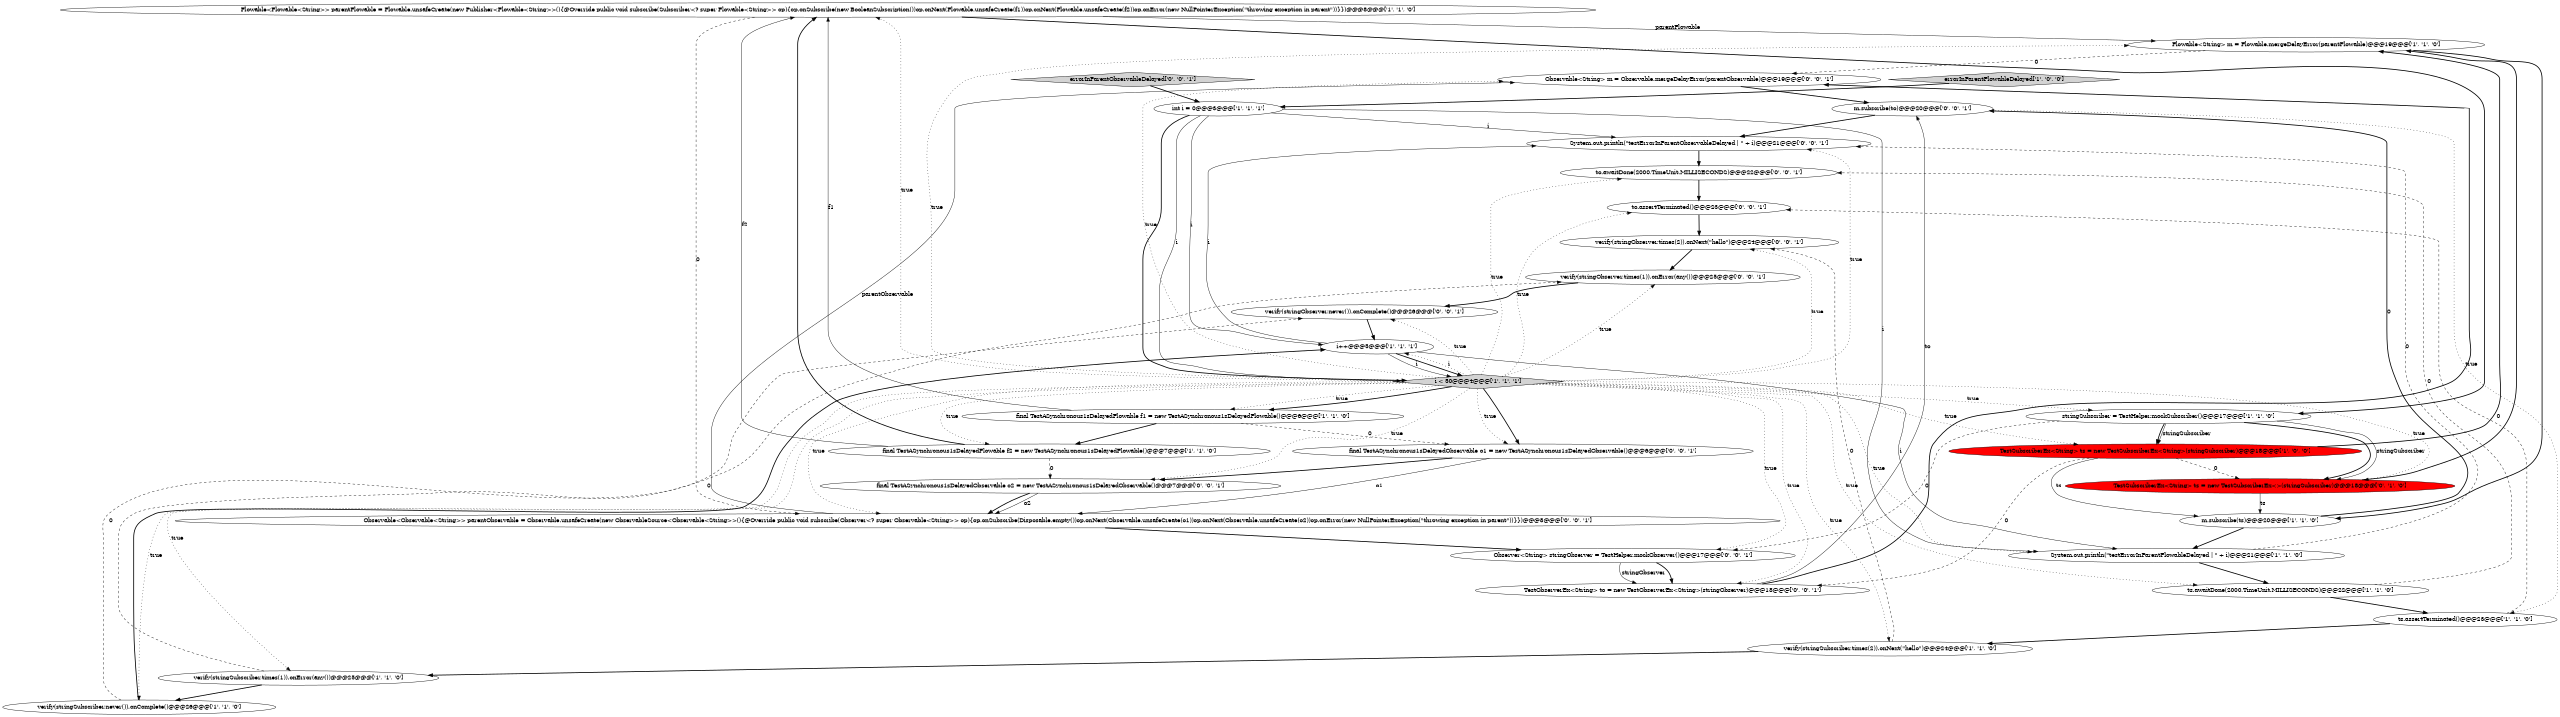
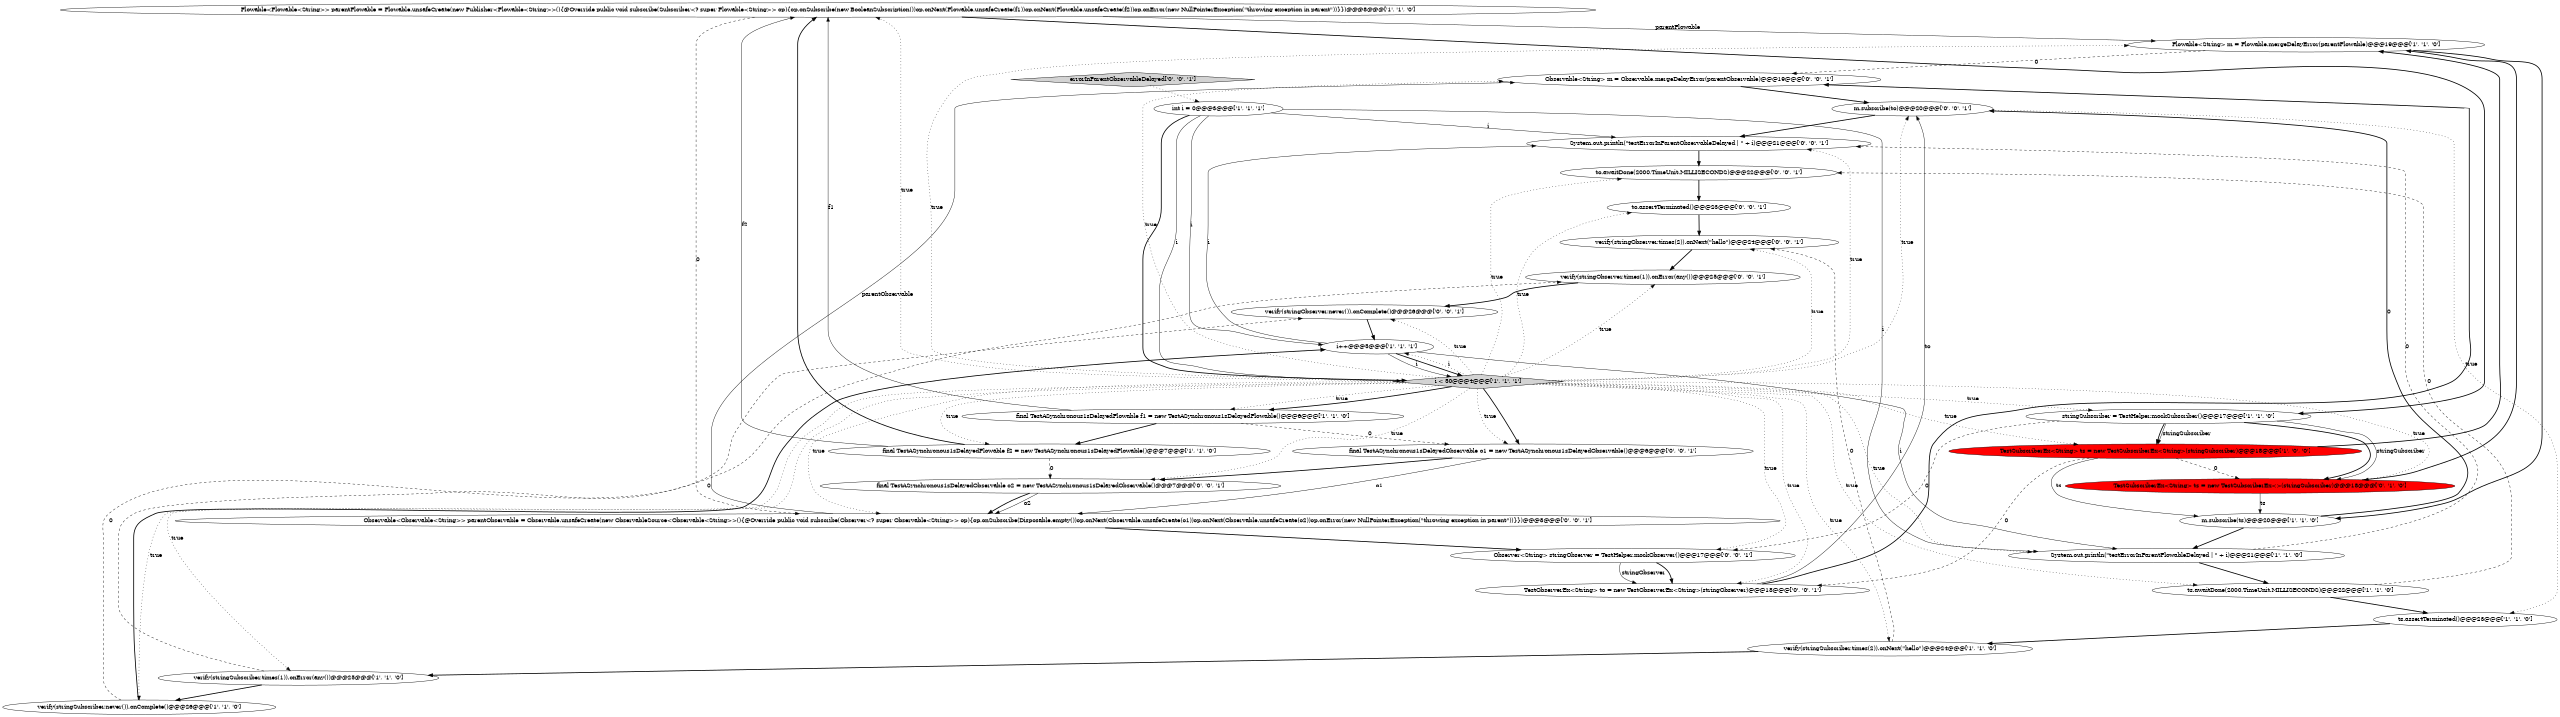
(2004, 80) -> none
(1174, 94) -> (1174, 94)
(2326, 228) -> none
none -> (1830, 362)
